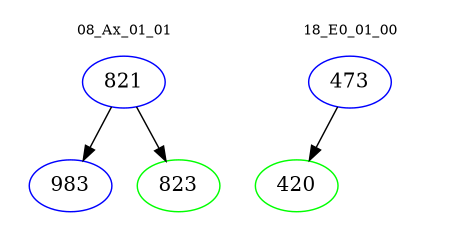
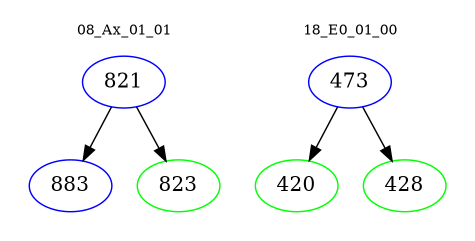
(71, 186) -> (71, 186)
none -> (405, 186)
